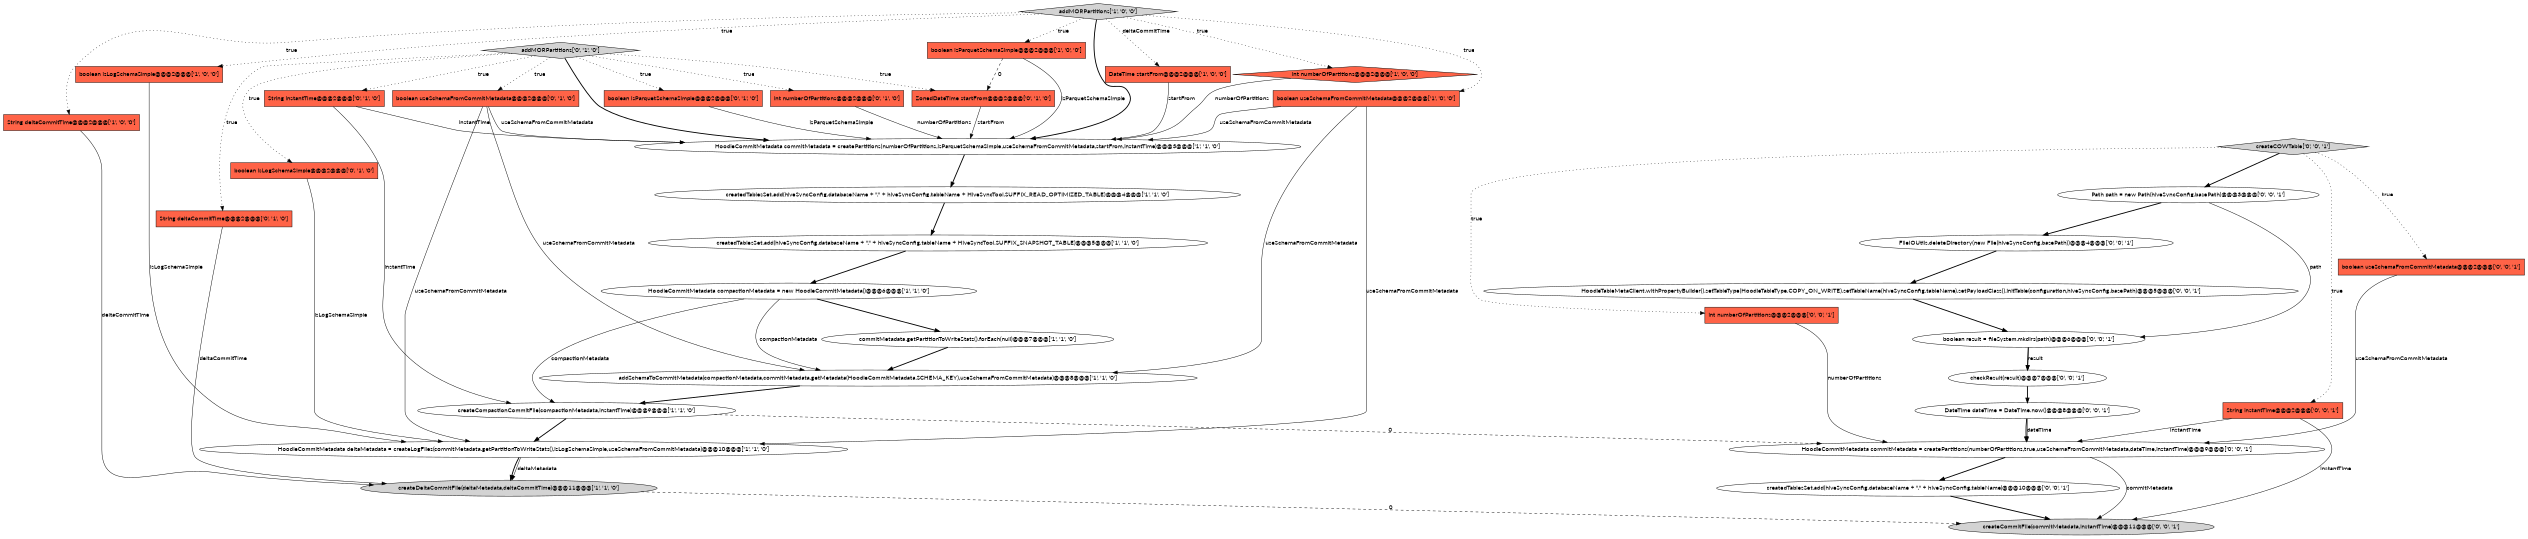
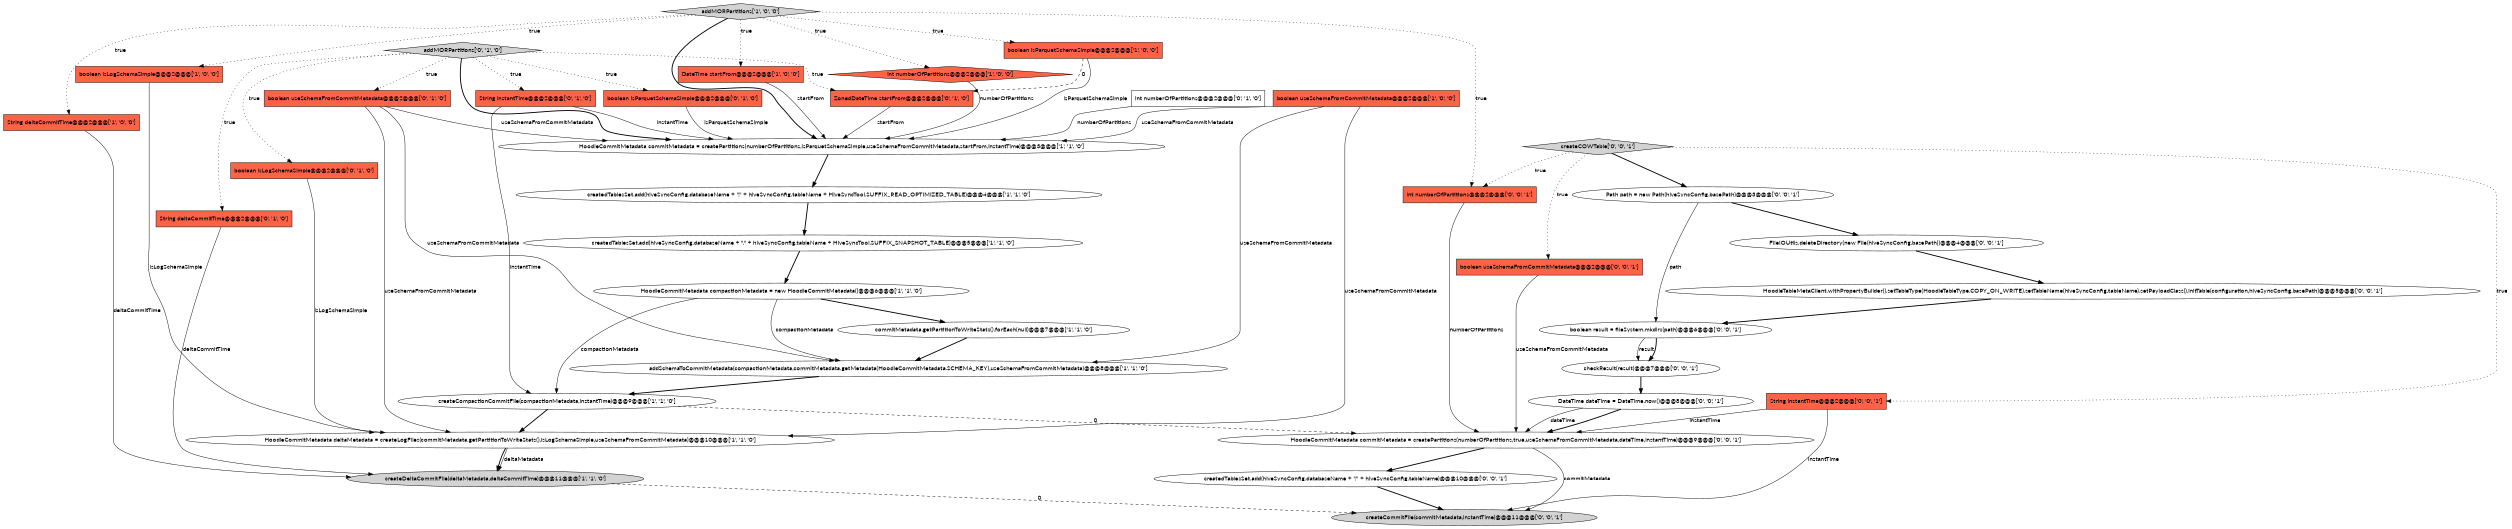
(1146, 31) -> (747, 31)
(1329, 33) -> (1213, 19)
(689, 73) -> none
(837, 99) -> (1198, 99)
